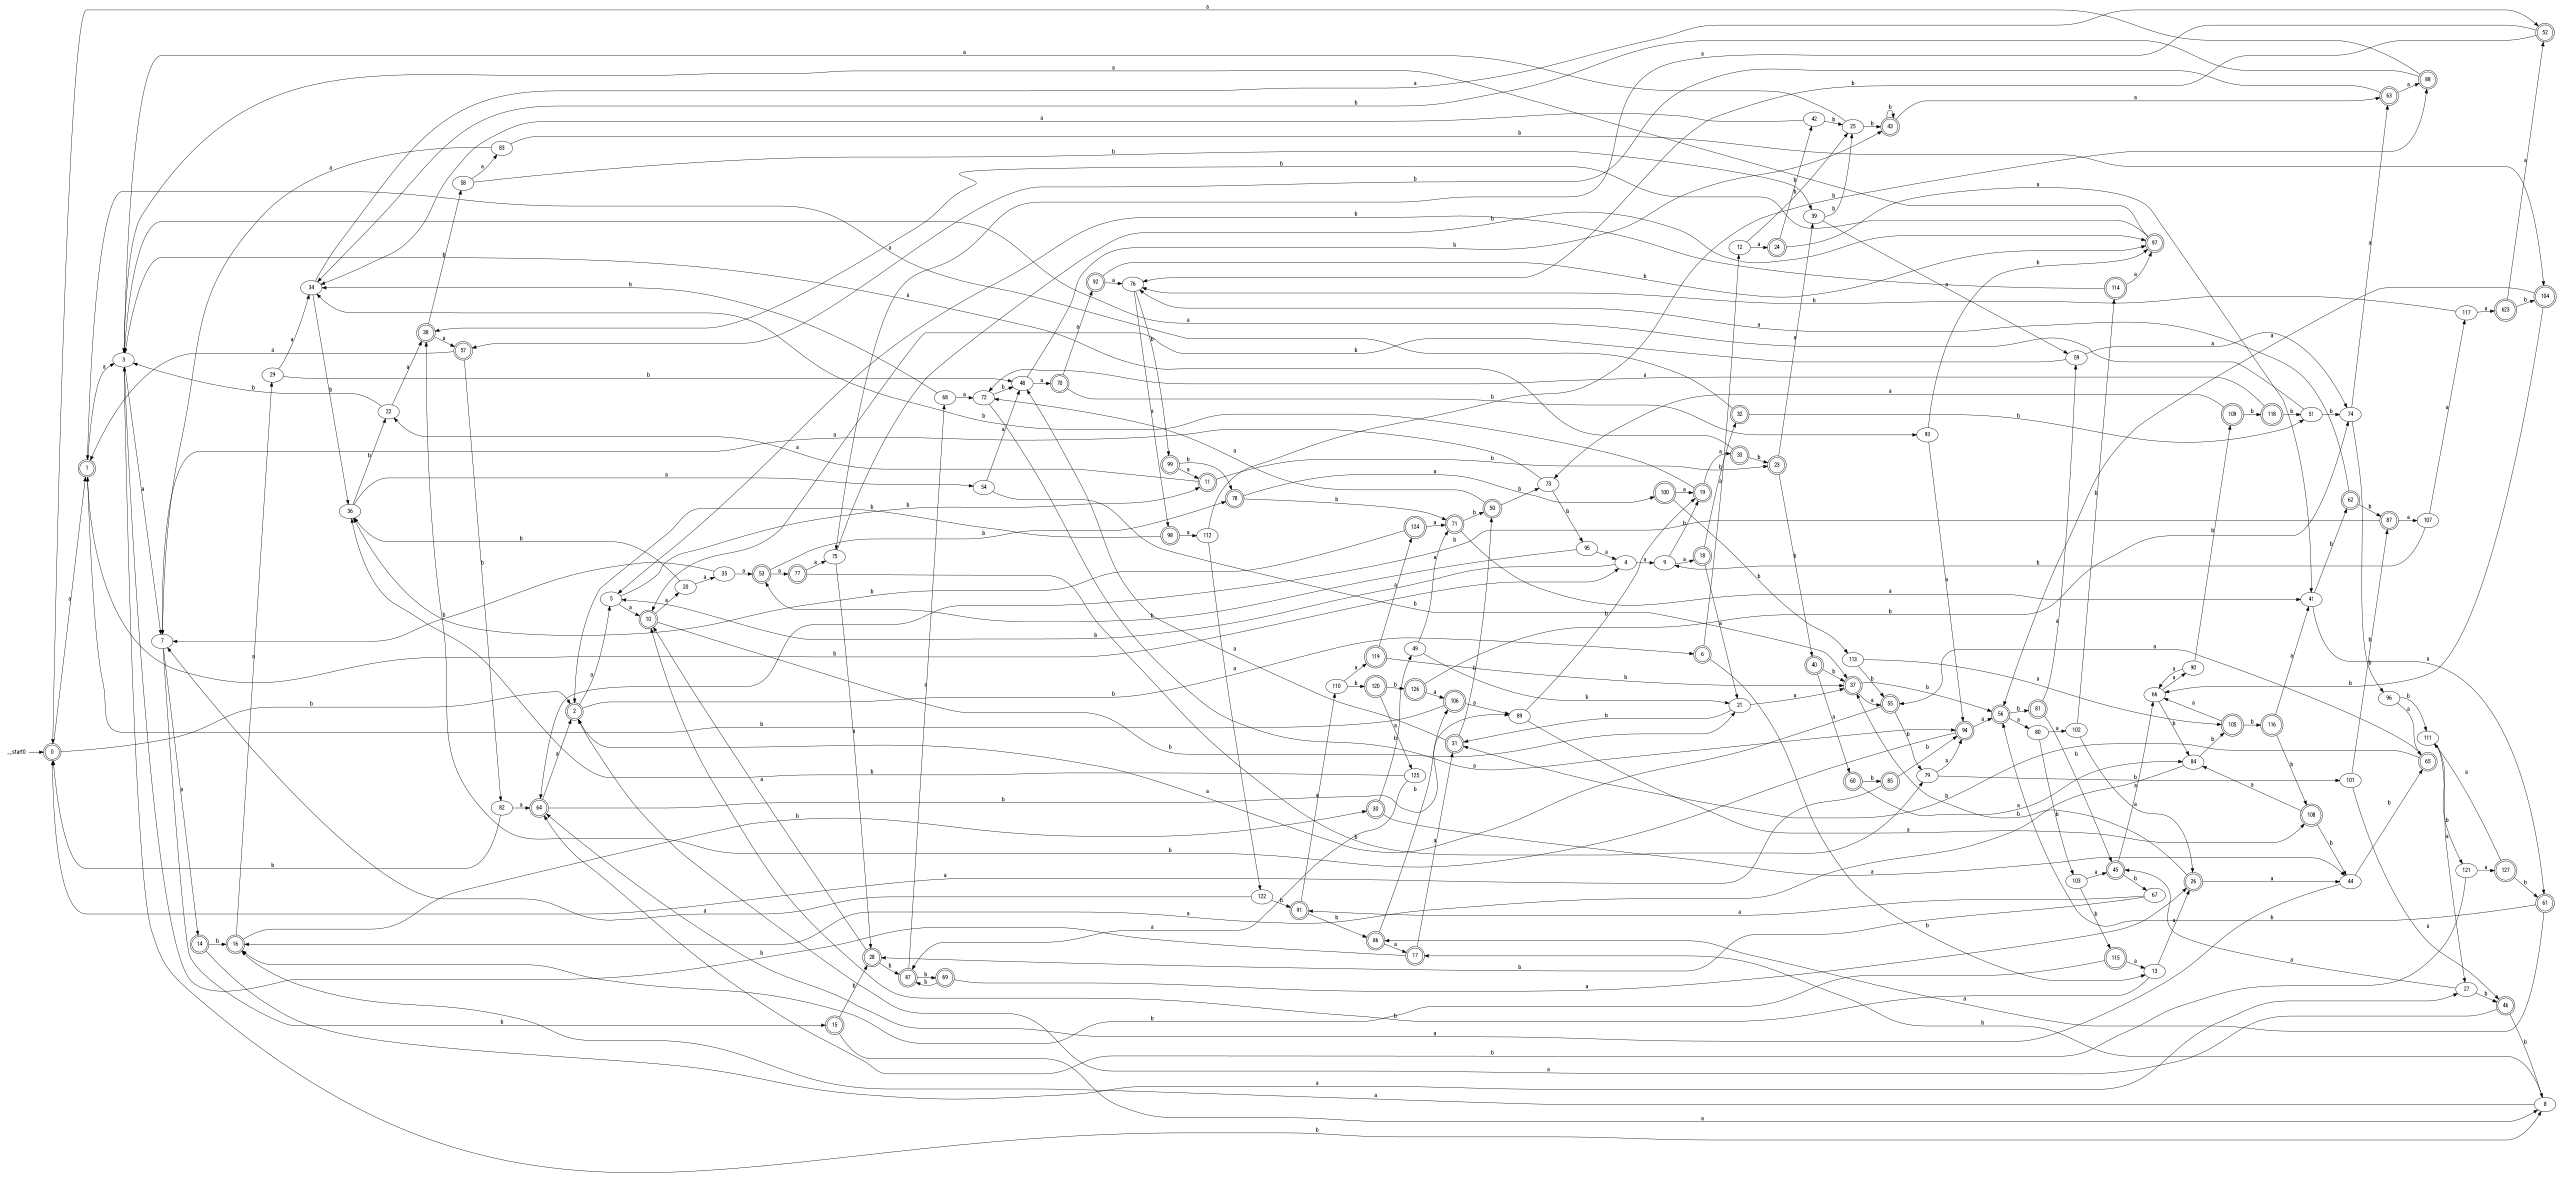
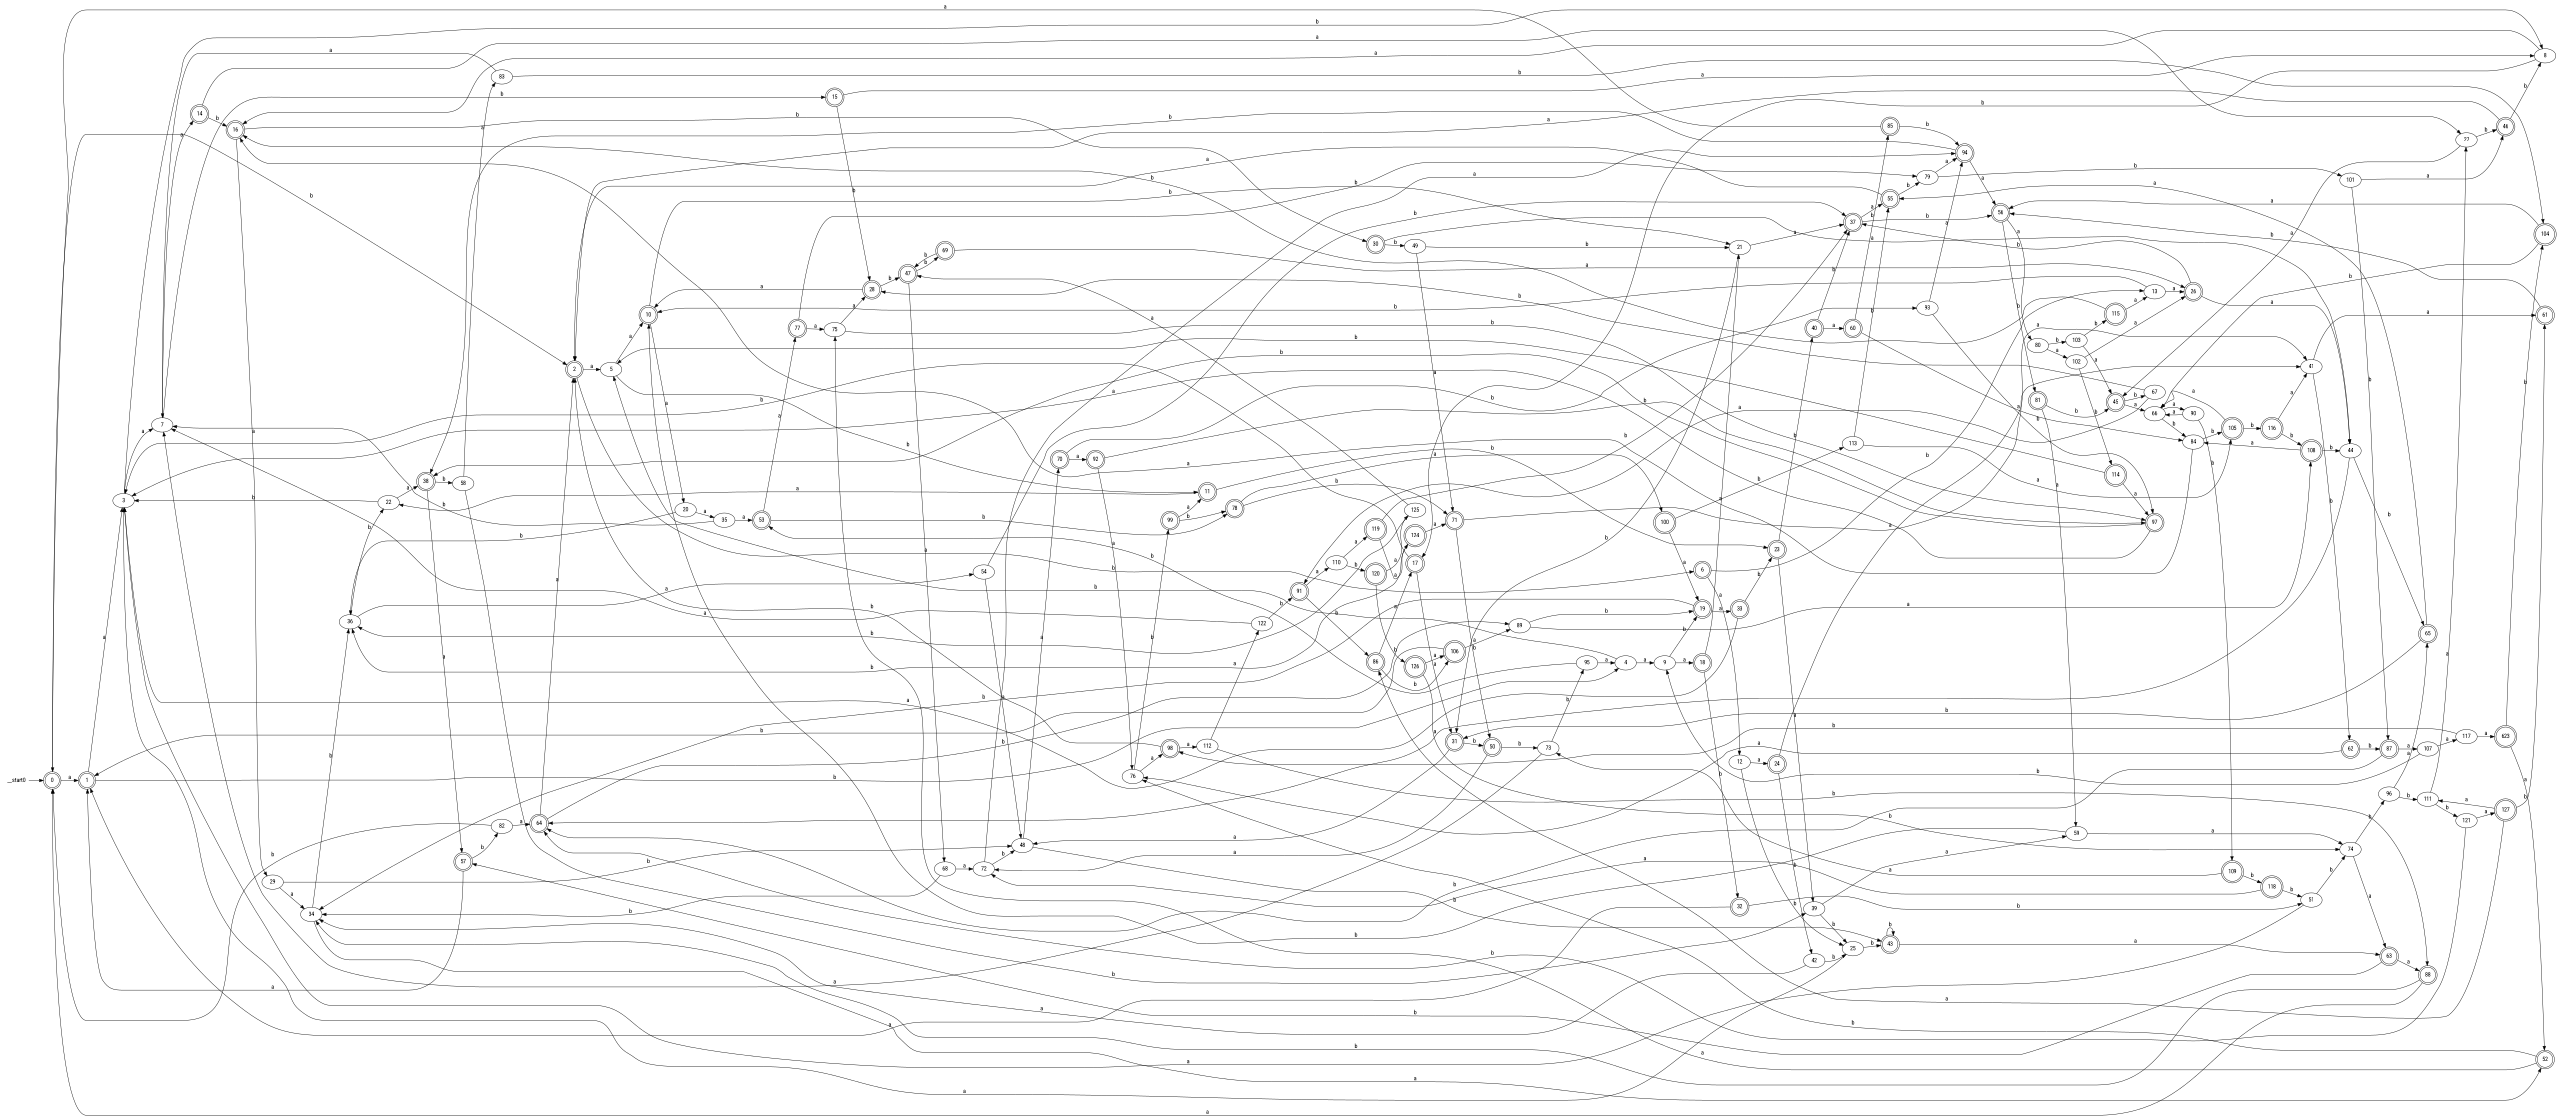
(1834, 304) -> (1816, 729)
(2009, 1013) -> (1958, 1002)
